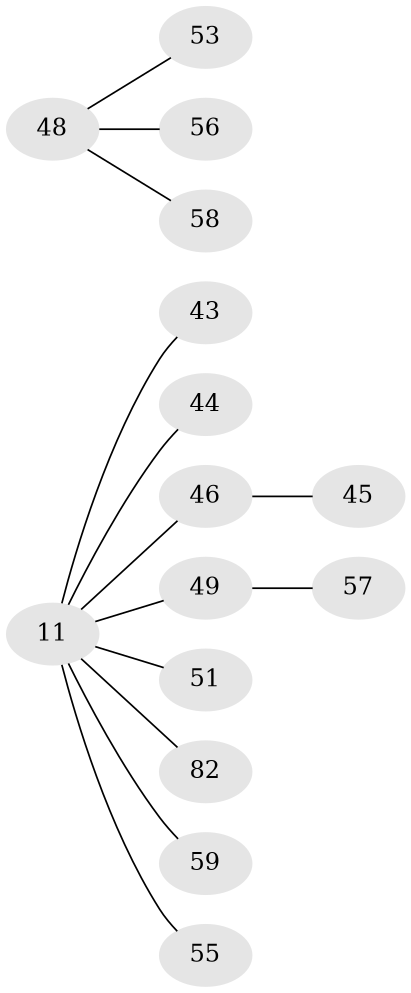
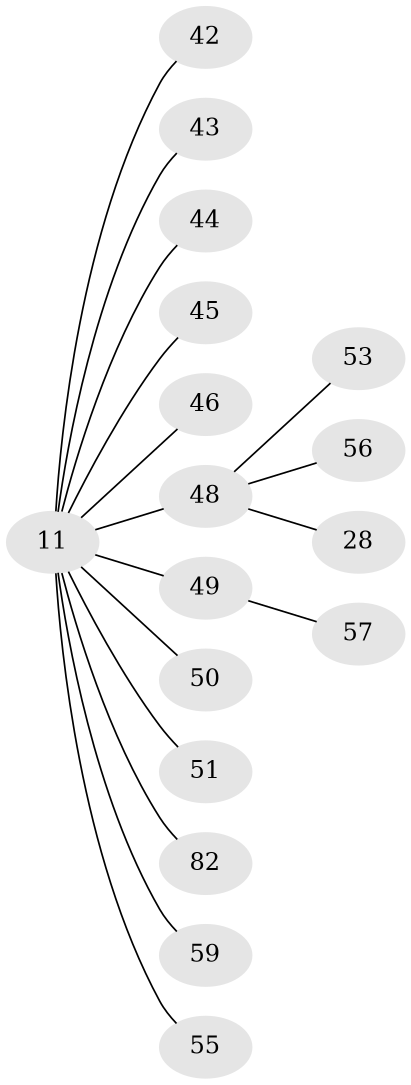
none -> (206, 37)
(206, 221) -> (359, 542)
(282, 496) -> (118, 422)
none -> (129, 519)
none -> (206, 680)
